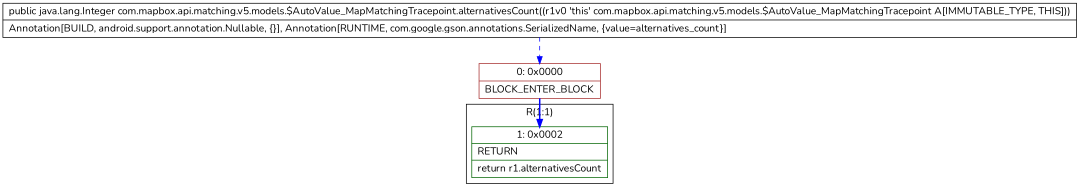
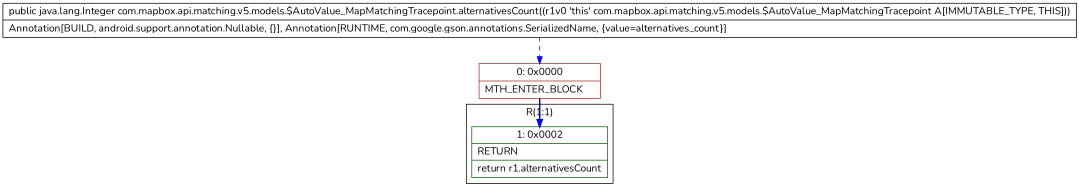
(540, 89) -> (534, 89)
